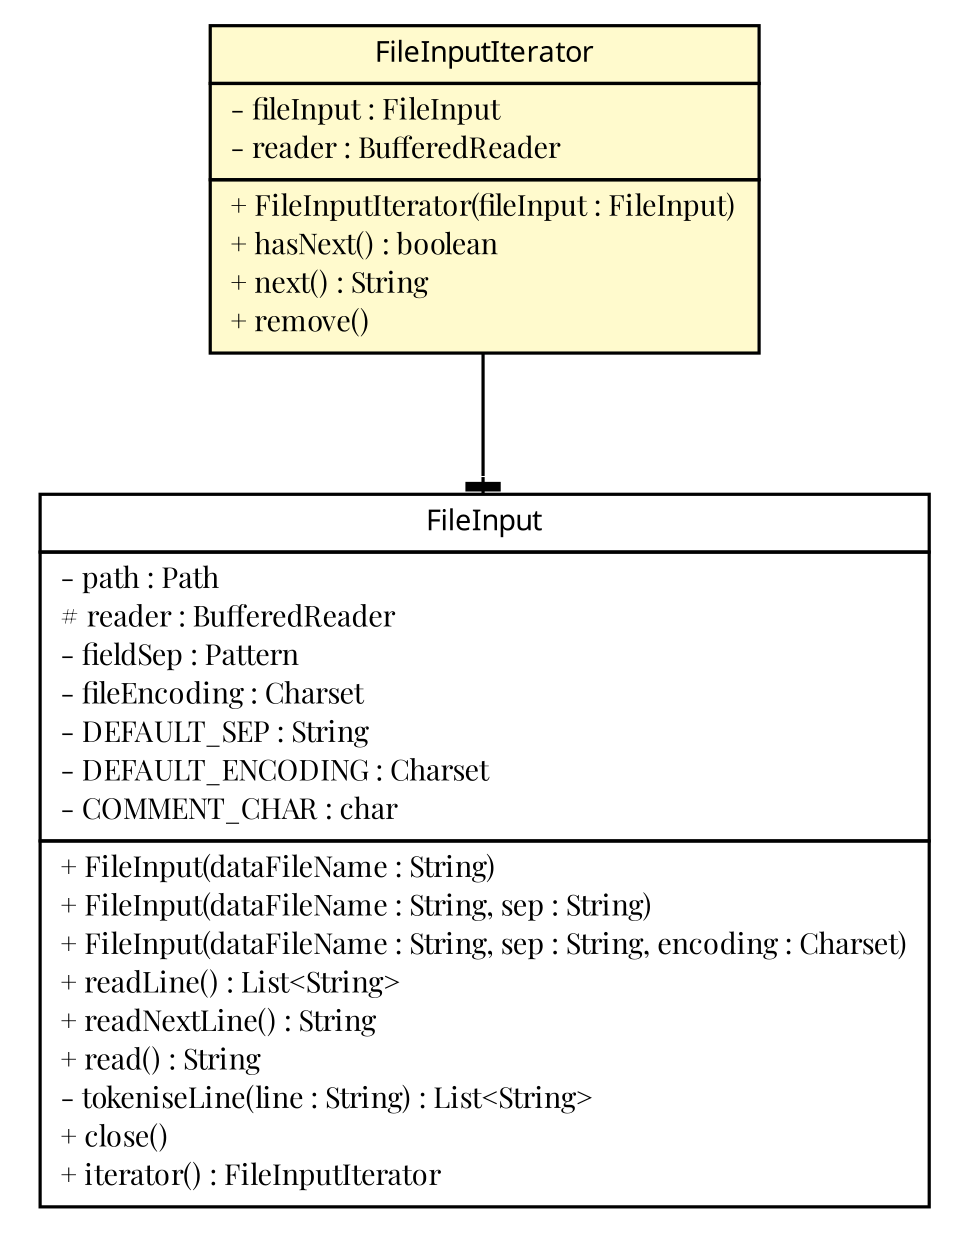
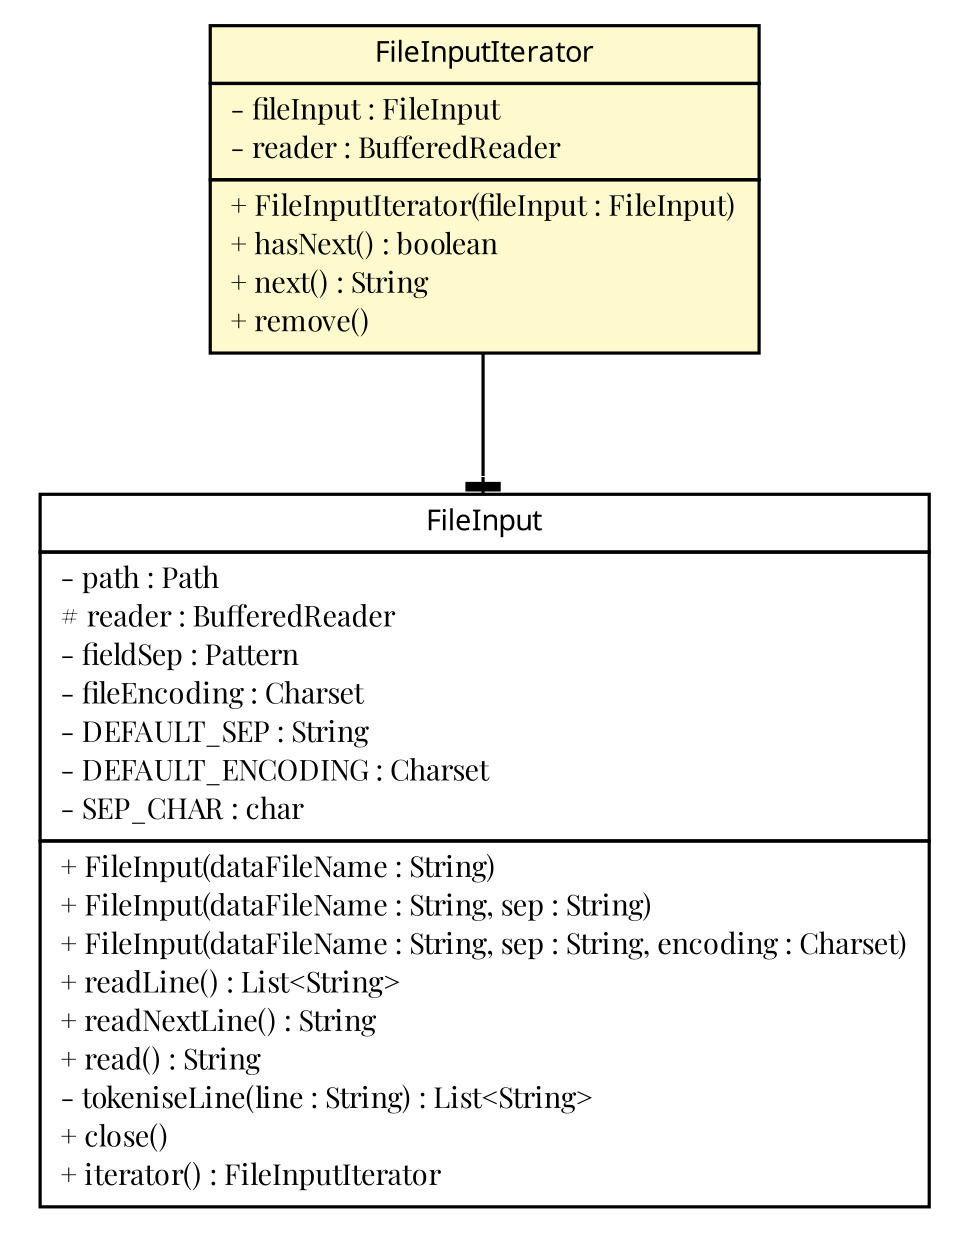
(229, 810) -> (183, 810)
